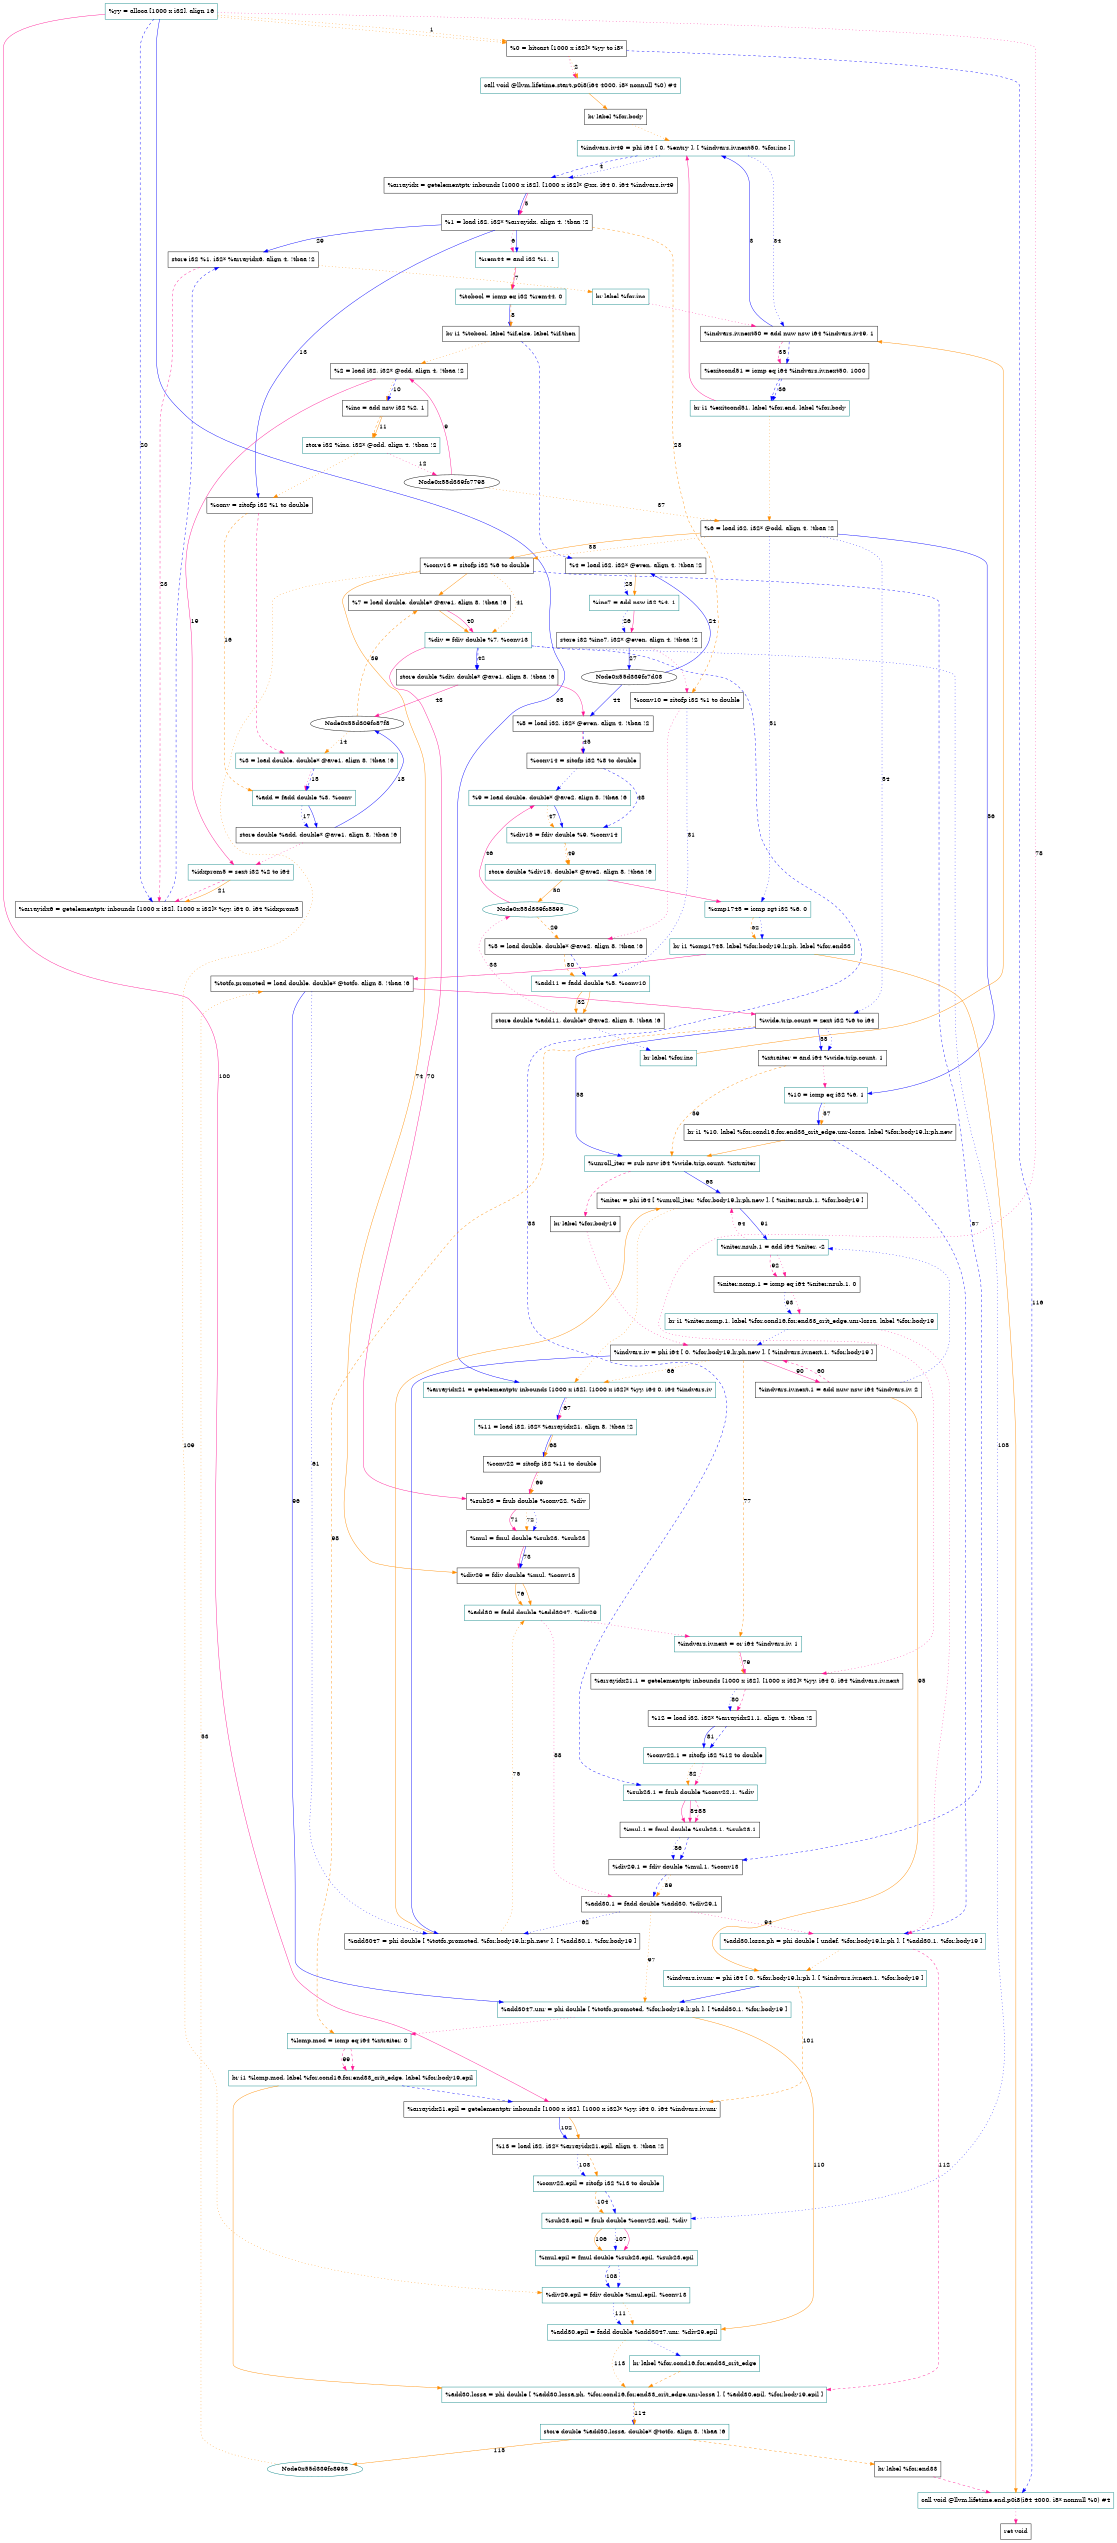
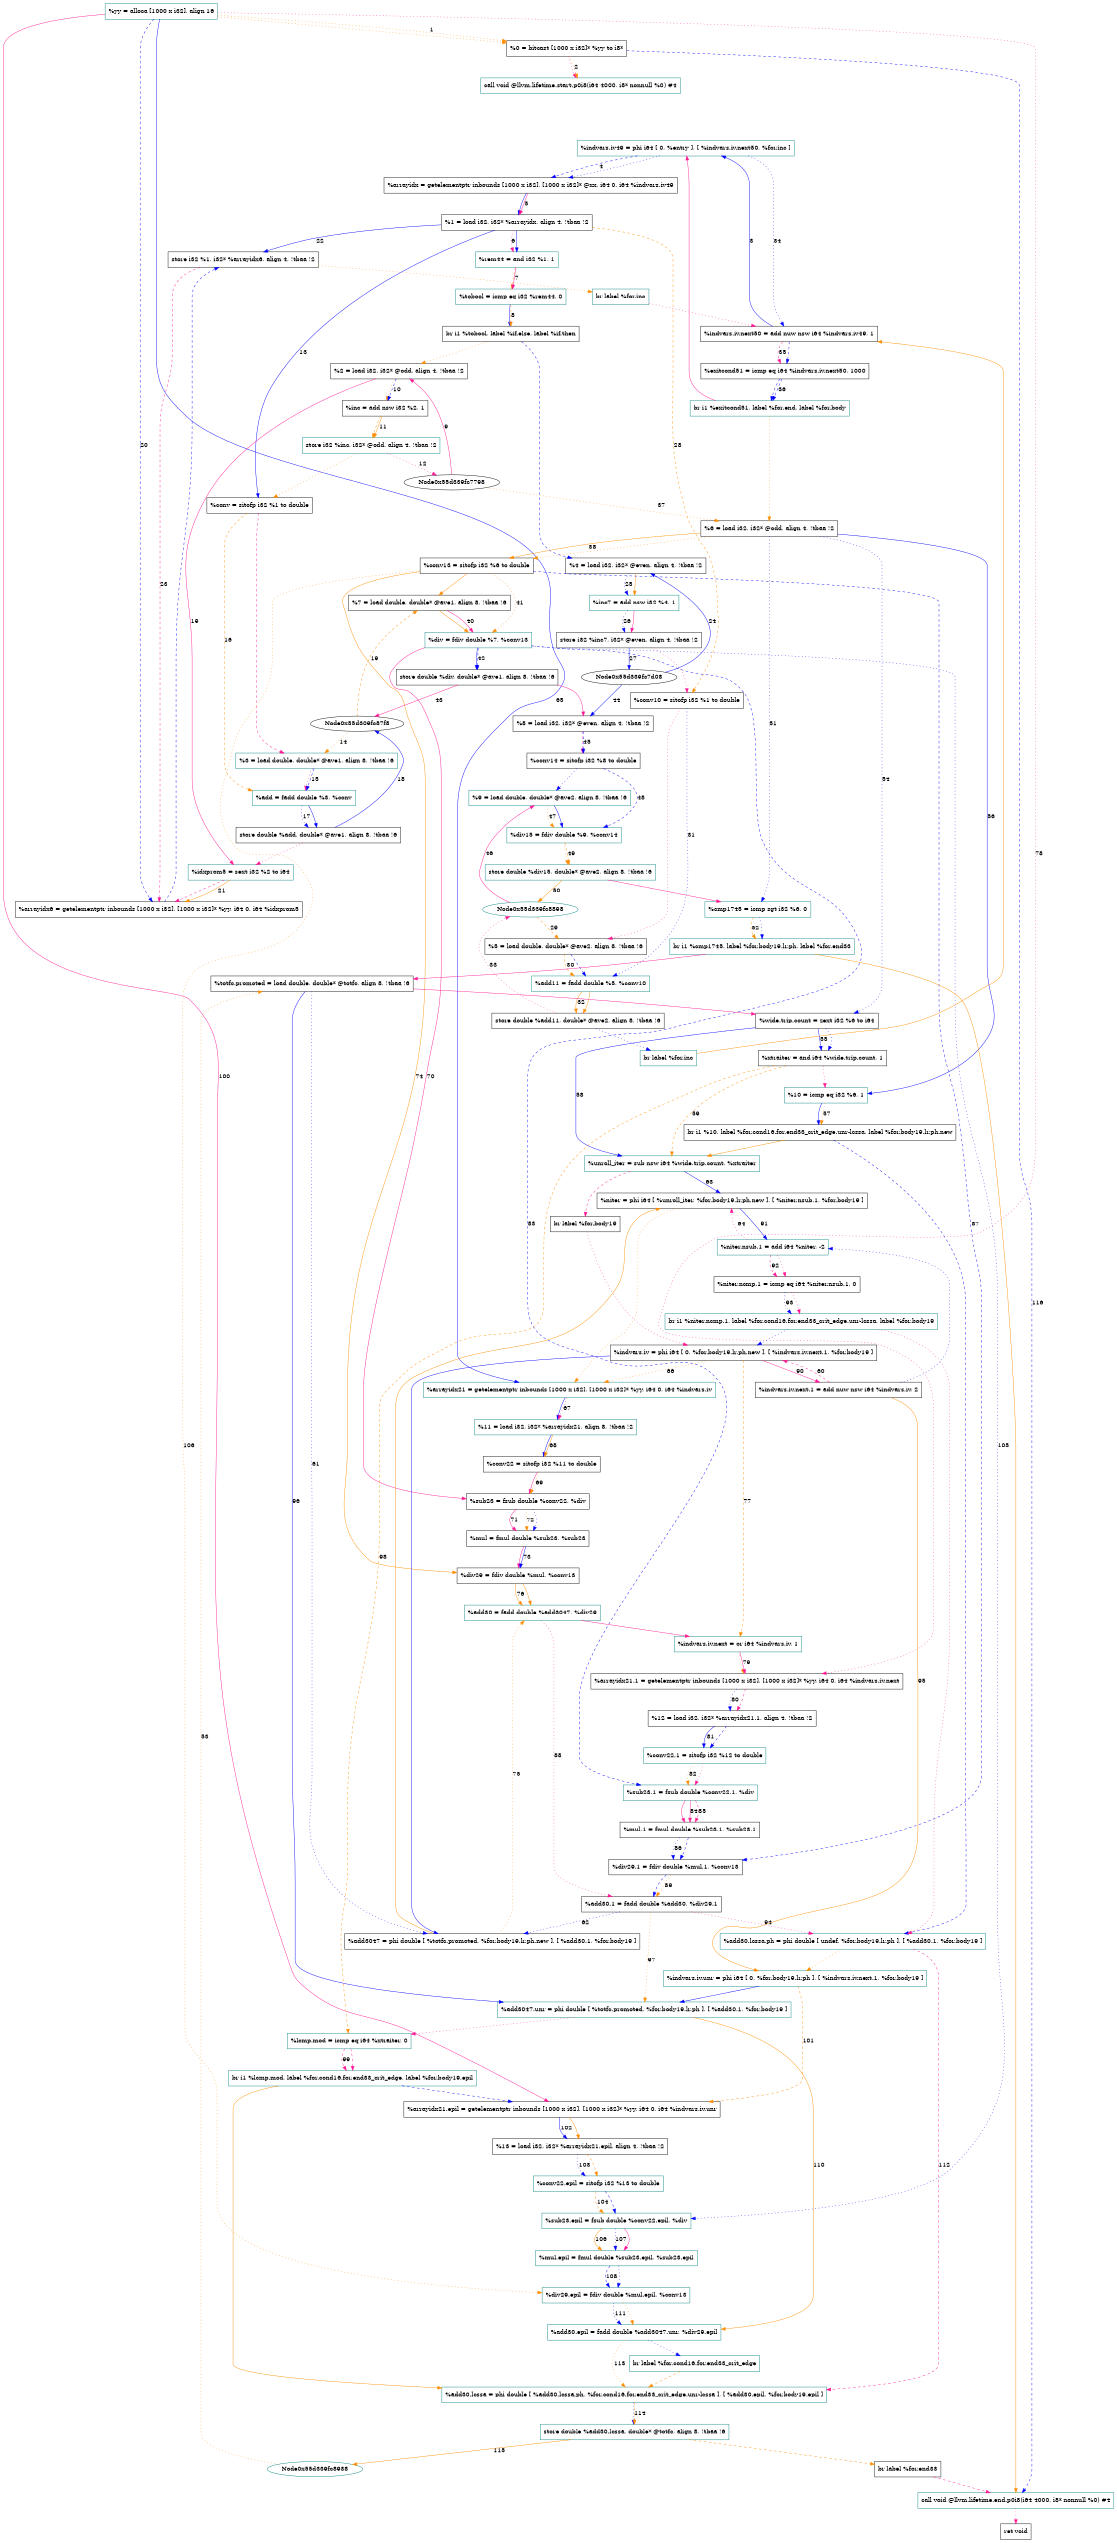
(616, 117) -> none
(320, 241) -> (320, 241)
(375, 659) -> (375, 659)
(336, 1396) -> (380, 1427)
(189, 1446) -> (189, 1446)
(633, 1628) -> (633, 1628)
